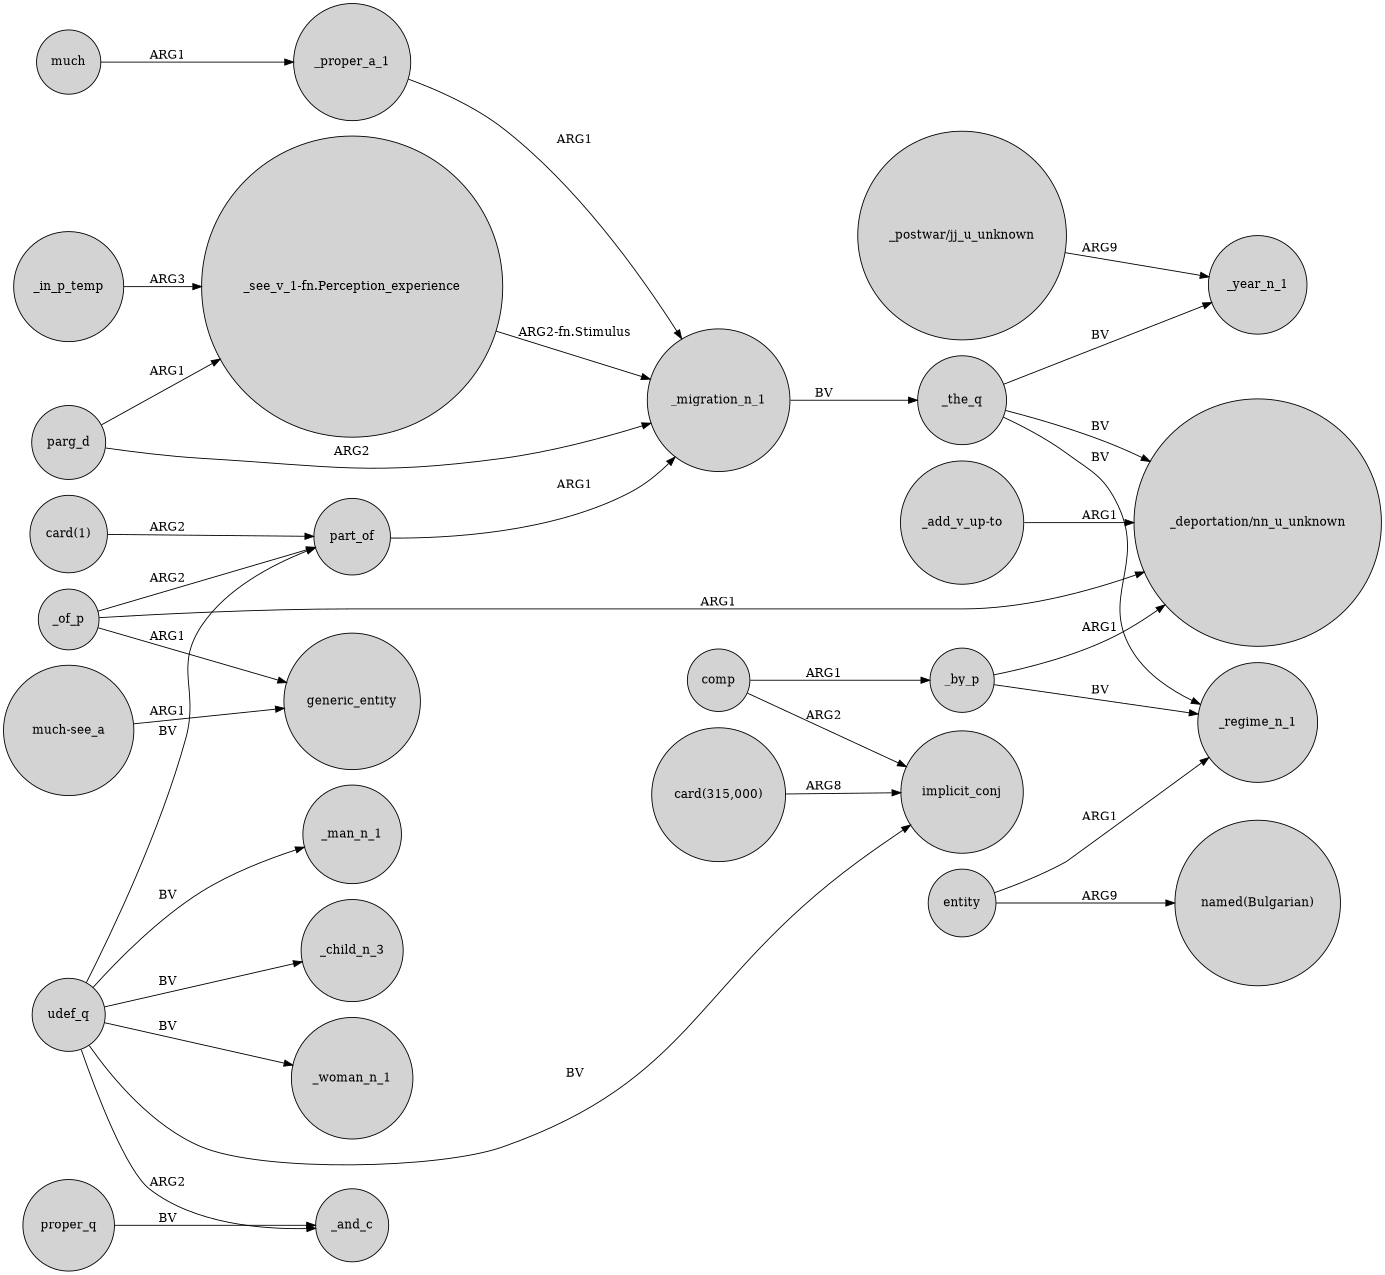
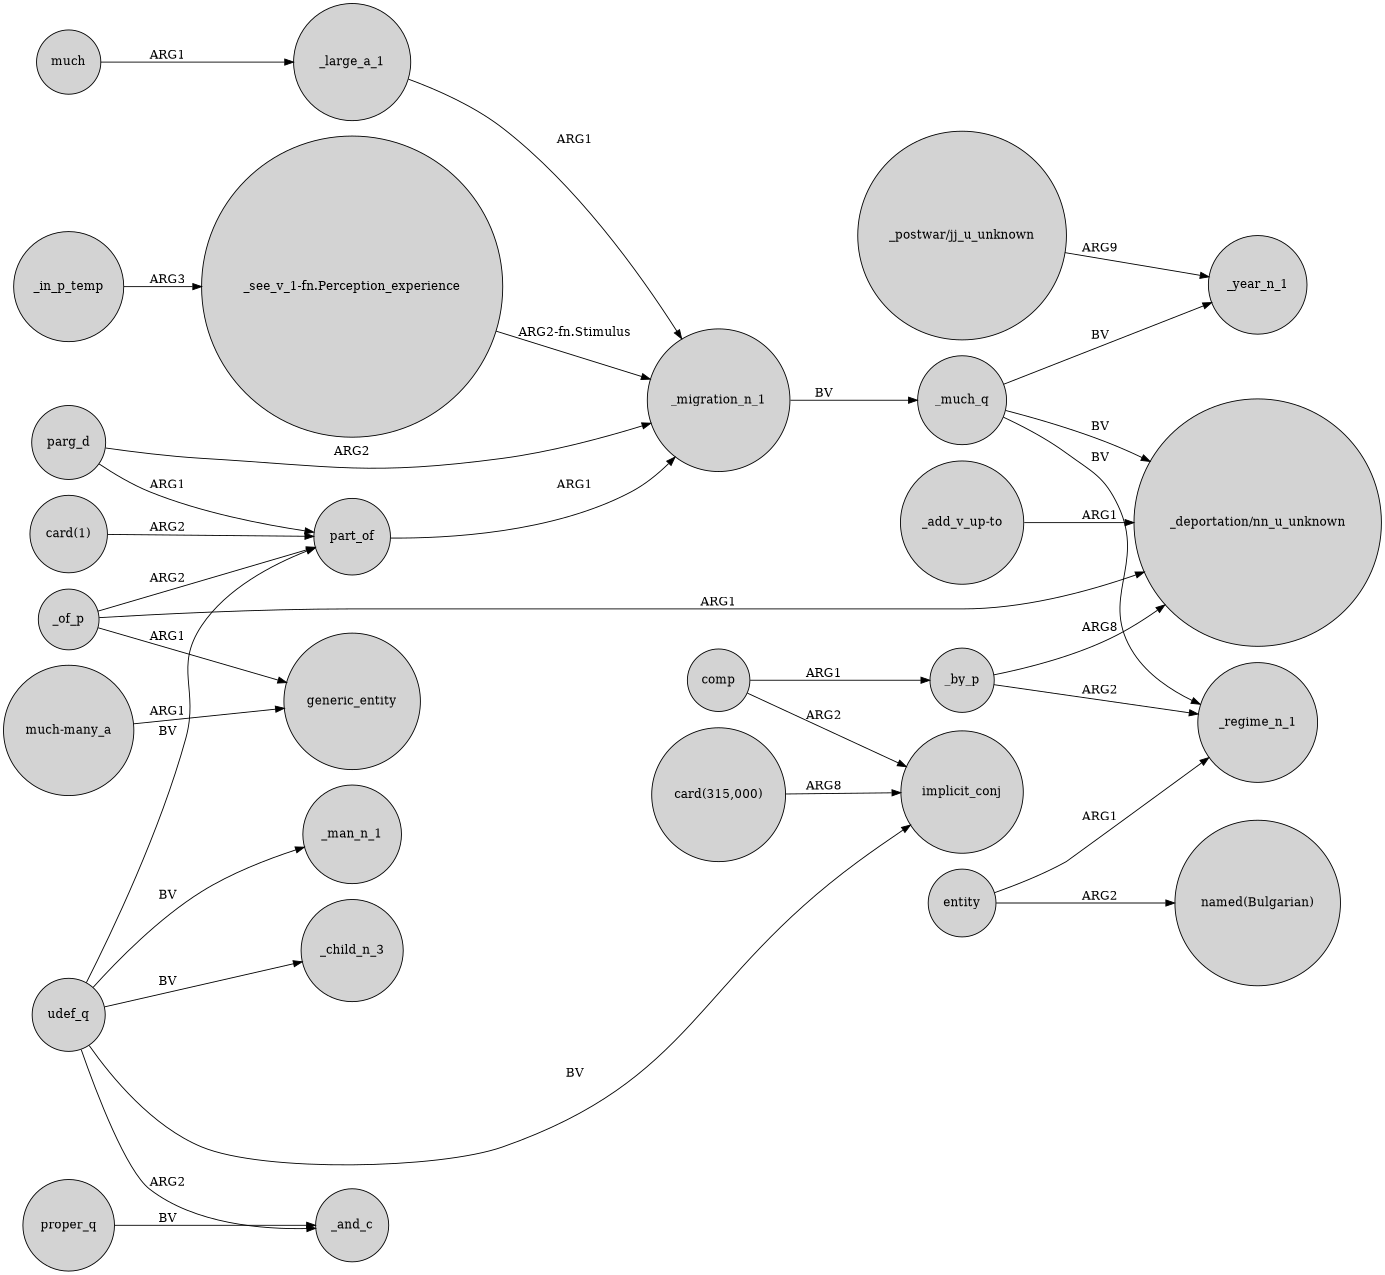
(352, 62) -> (352, 62)
(157, 394) -> (198, 508)
(962, 400) -> (962, 400)
(1100, 628) -> (1100, 628)
(1100, 690) -> (1100, 690)
(69, 730) -> (69, 730)
(1100, 896) -> (1100, 896)
(352, 1078) -> none
